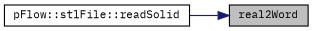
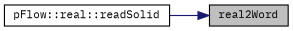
(97, 16) -> (87, 16)
